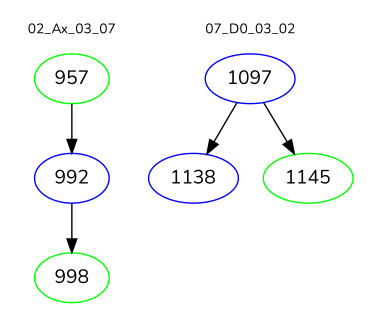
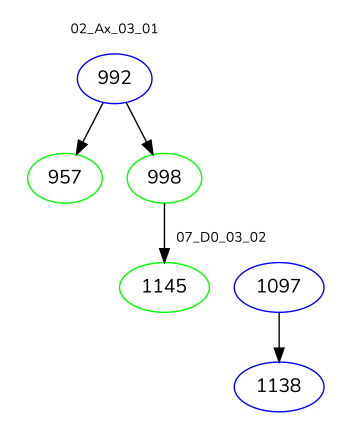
(72, 30) -> (115, 30)
(72, 122) -> (93, 122)
(275, 122) -> (164, 234)
